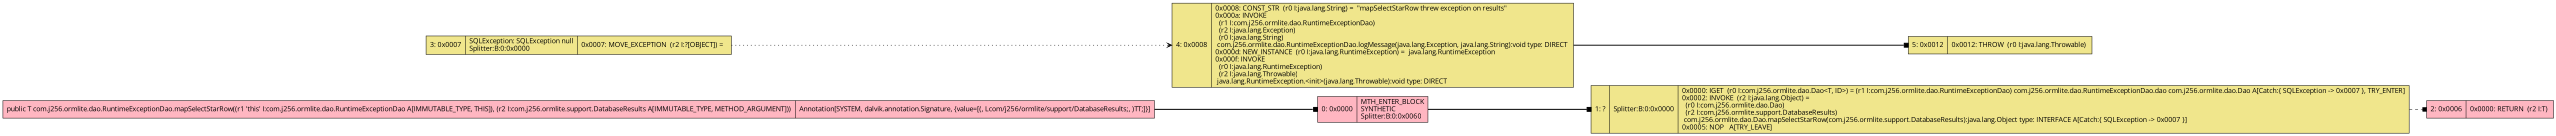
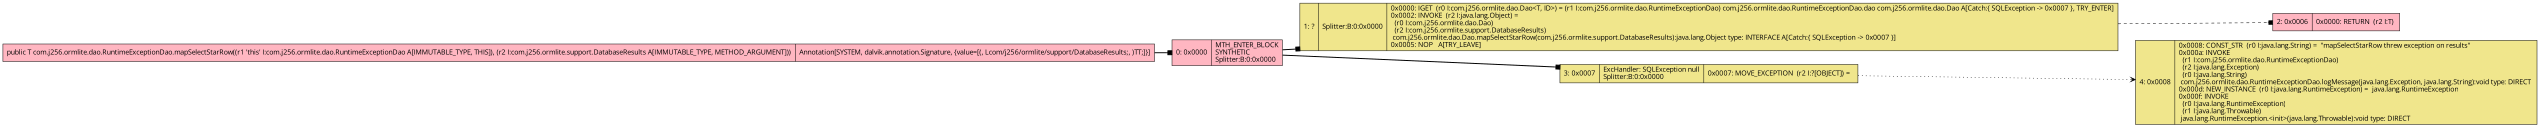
(521, 41) -> (1652, 70)
(2000, 45) -> none
none -> (1419, 61)
(1257, 74) -> (2220, 111)
(1391, 116) -> (1246, 60)
